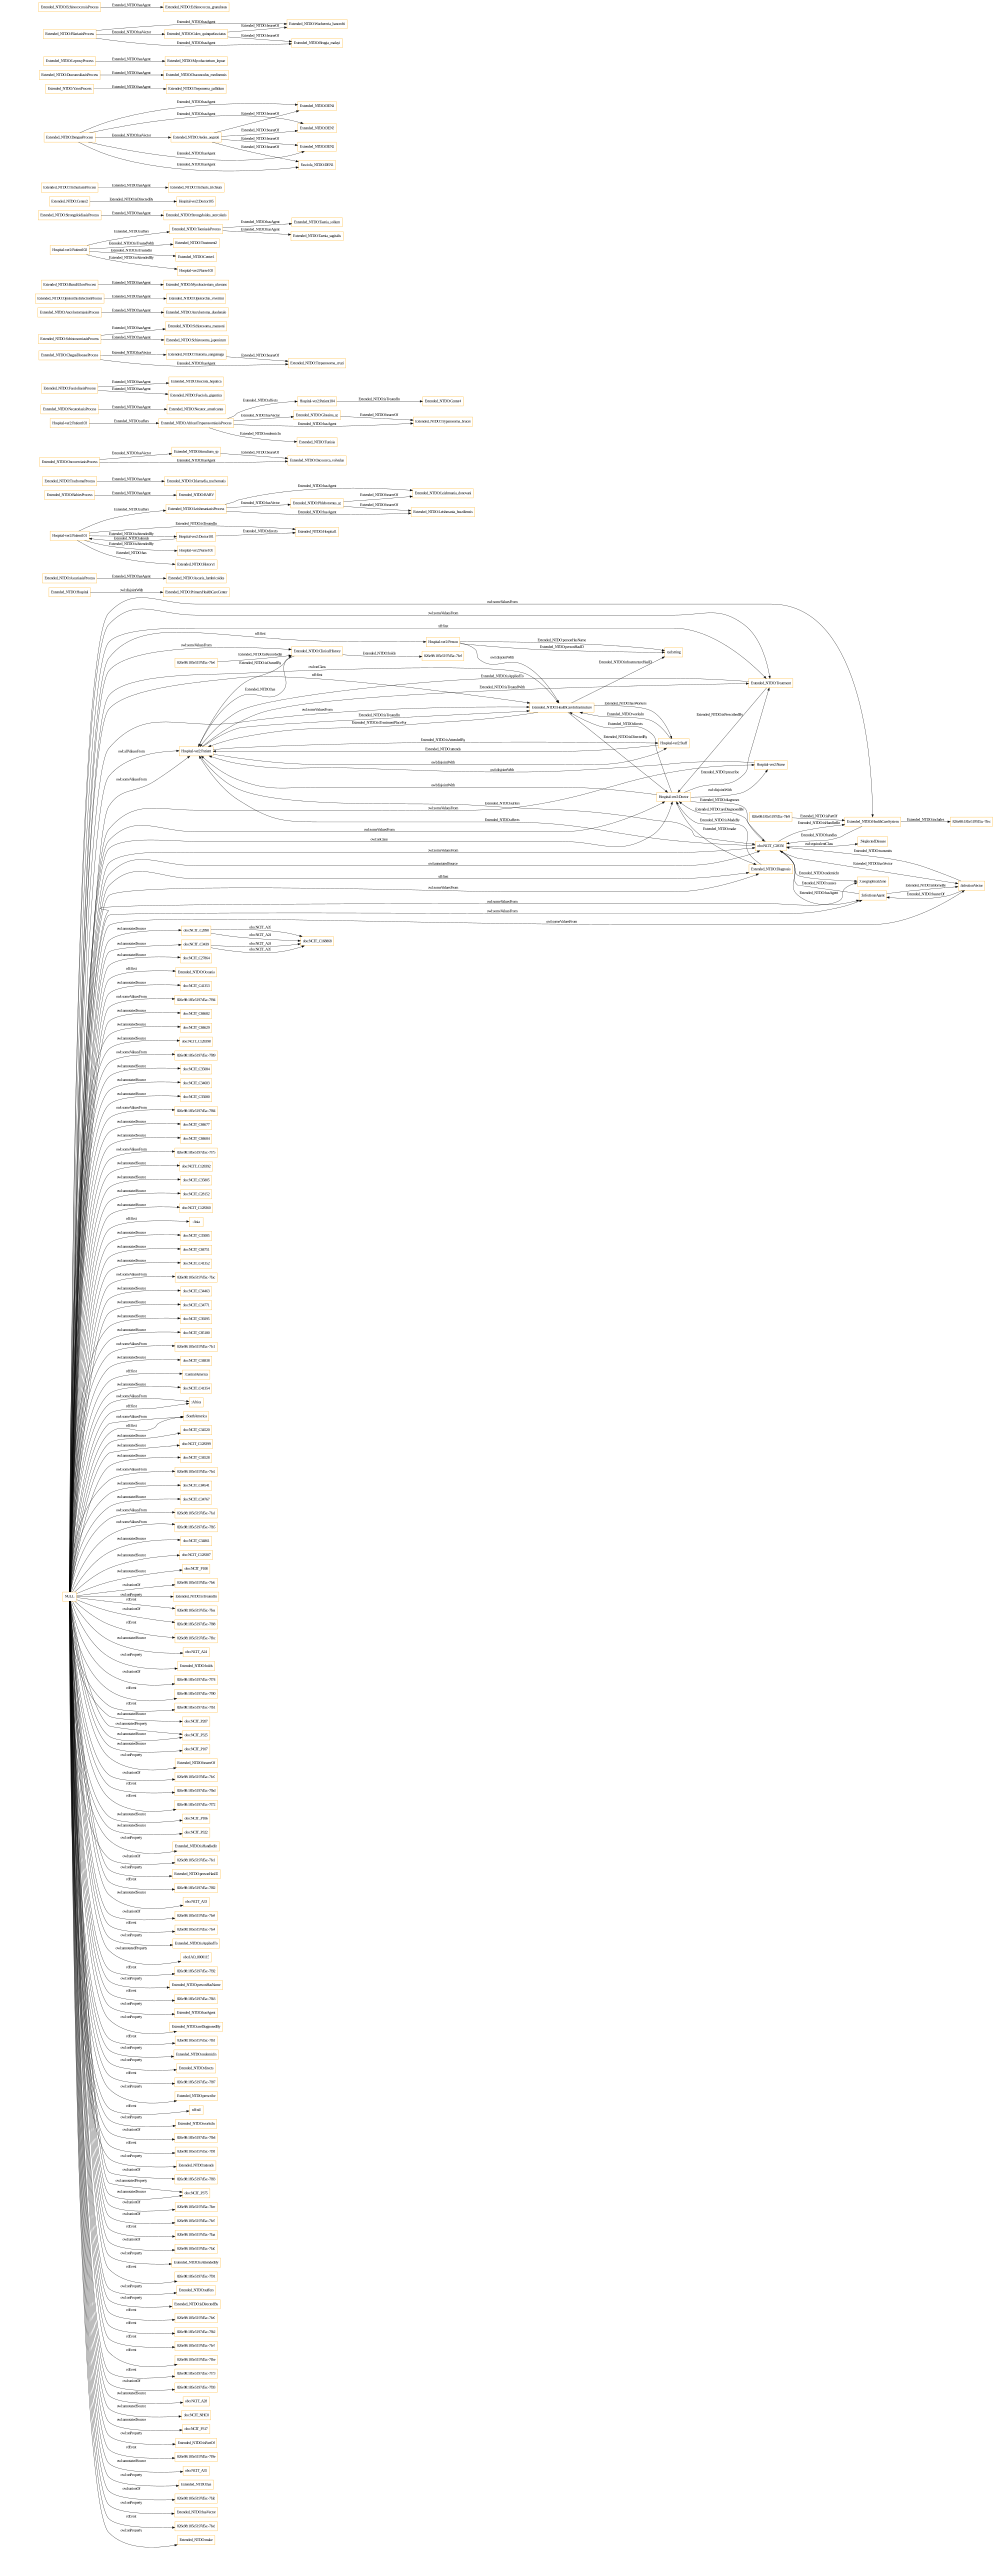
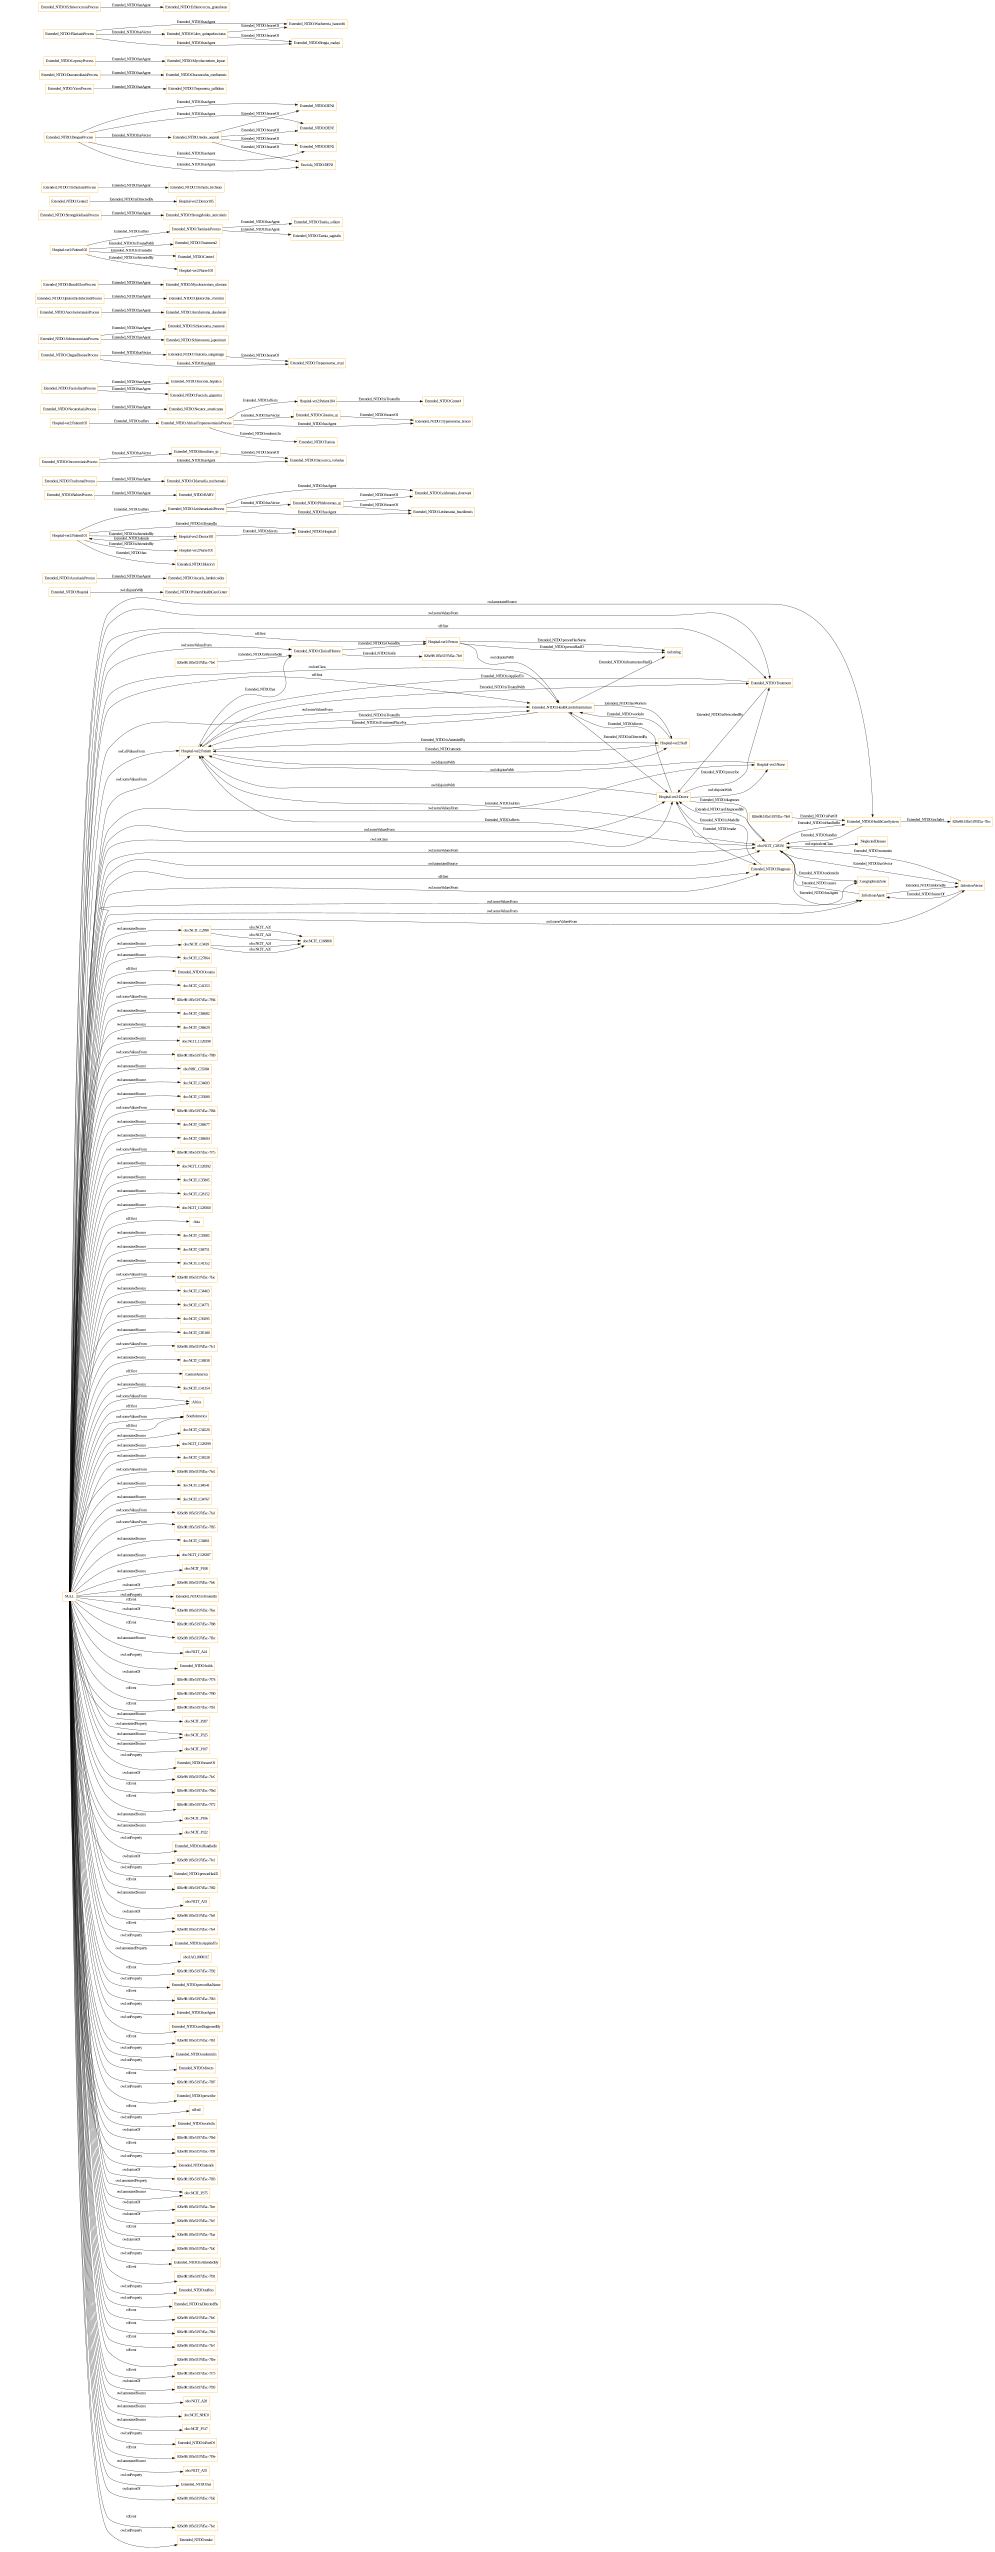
(502, 602) -> (502, 602)
(237, 689) -> (383, 647)
(196, 1069) -> (196, 1069)
(196, 2512) -> none
